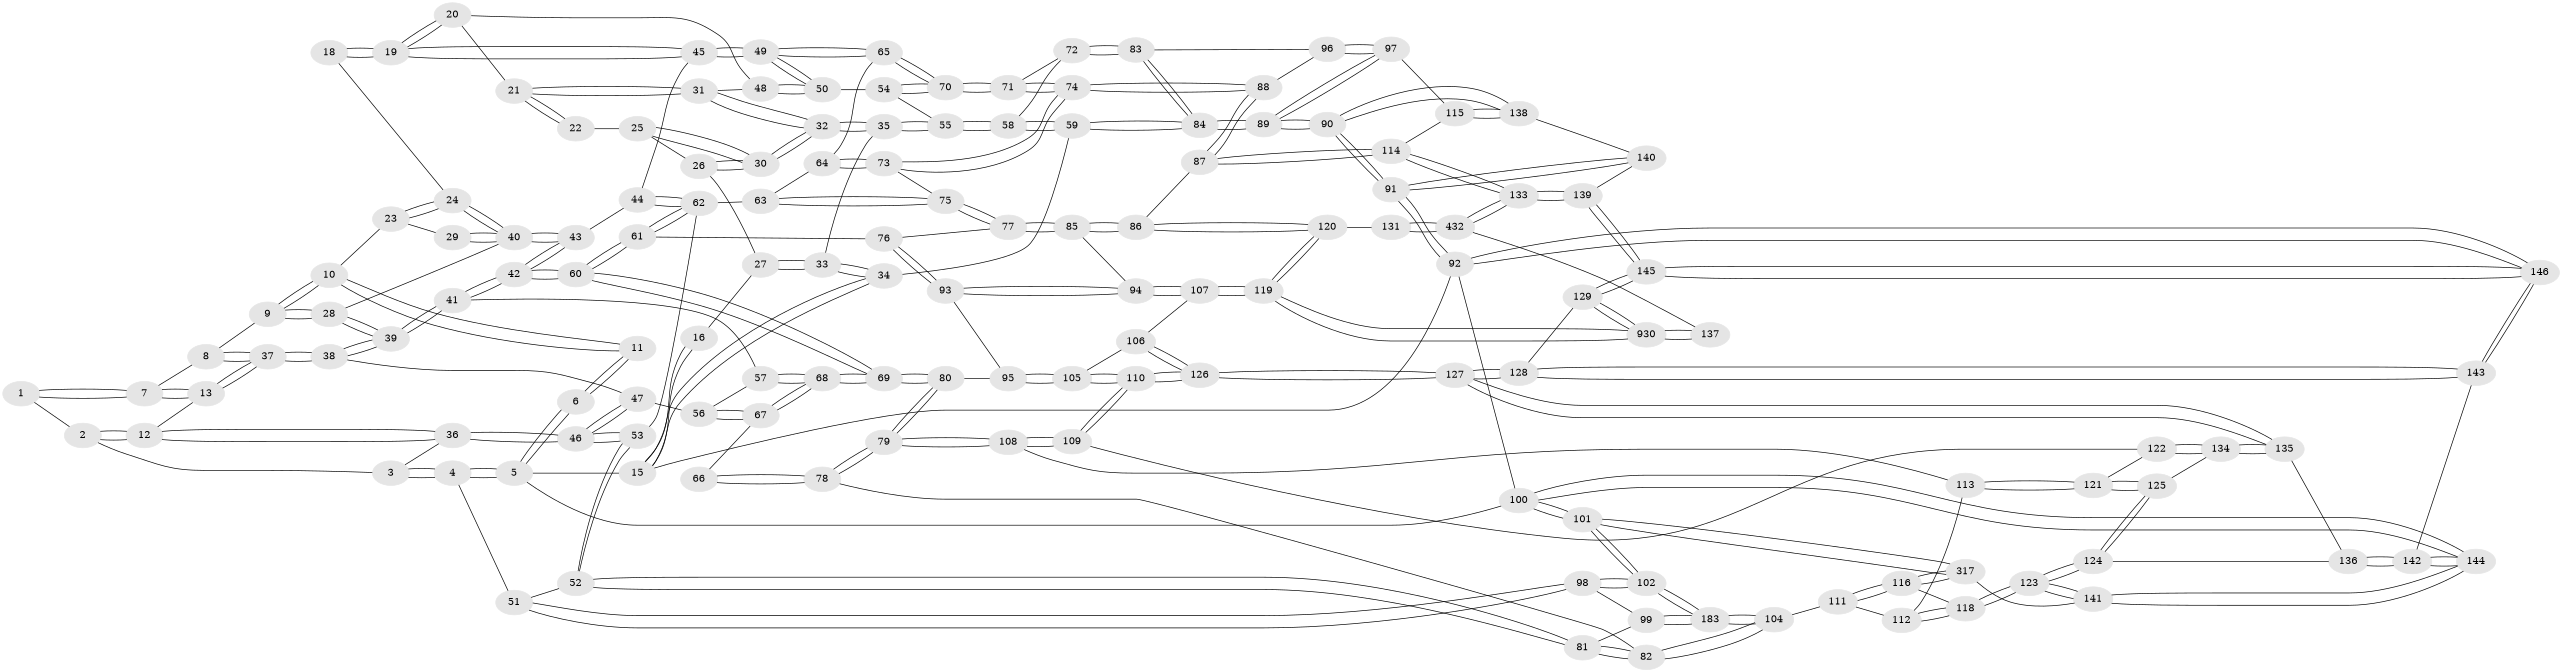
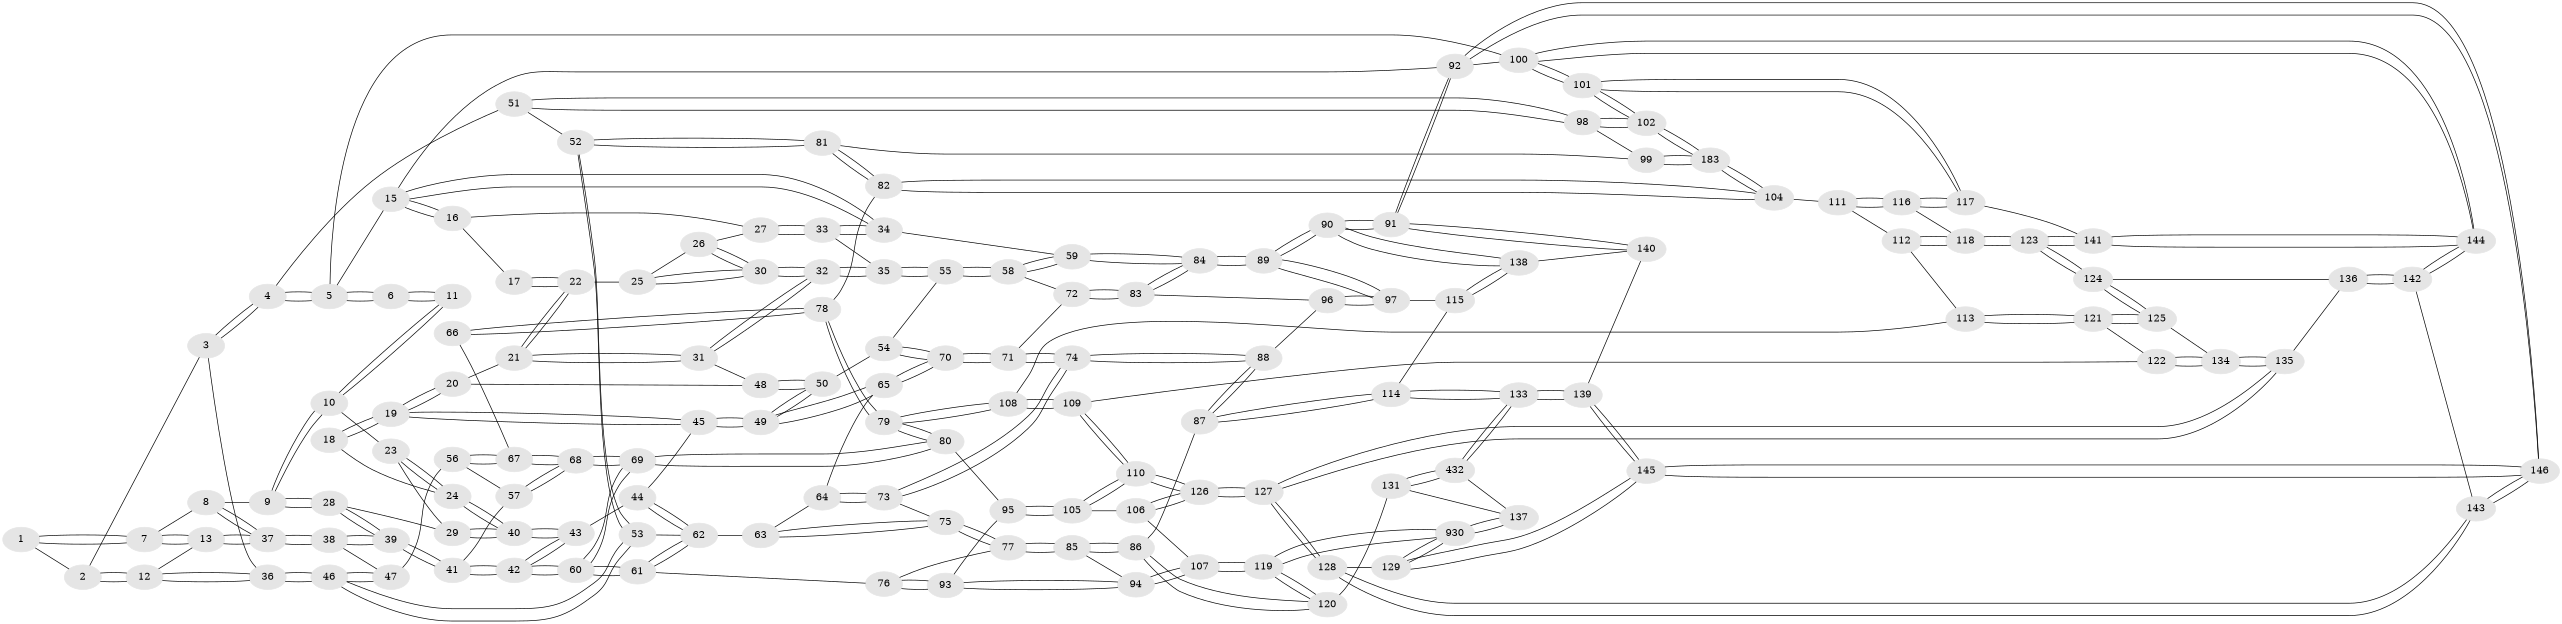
(422, 277) -> (391, 517)
none -> (514, 282)
none -> (1455, 502)
(1965, 572) -> (1965, 203)
